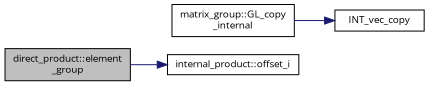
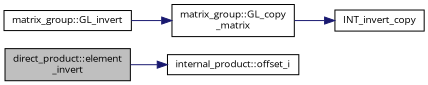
none -> (68, 21)
(233, 21) -> (233, 21)
(380, 21) -> (380, 21)
(68, 65) -> (68, 65)
